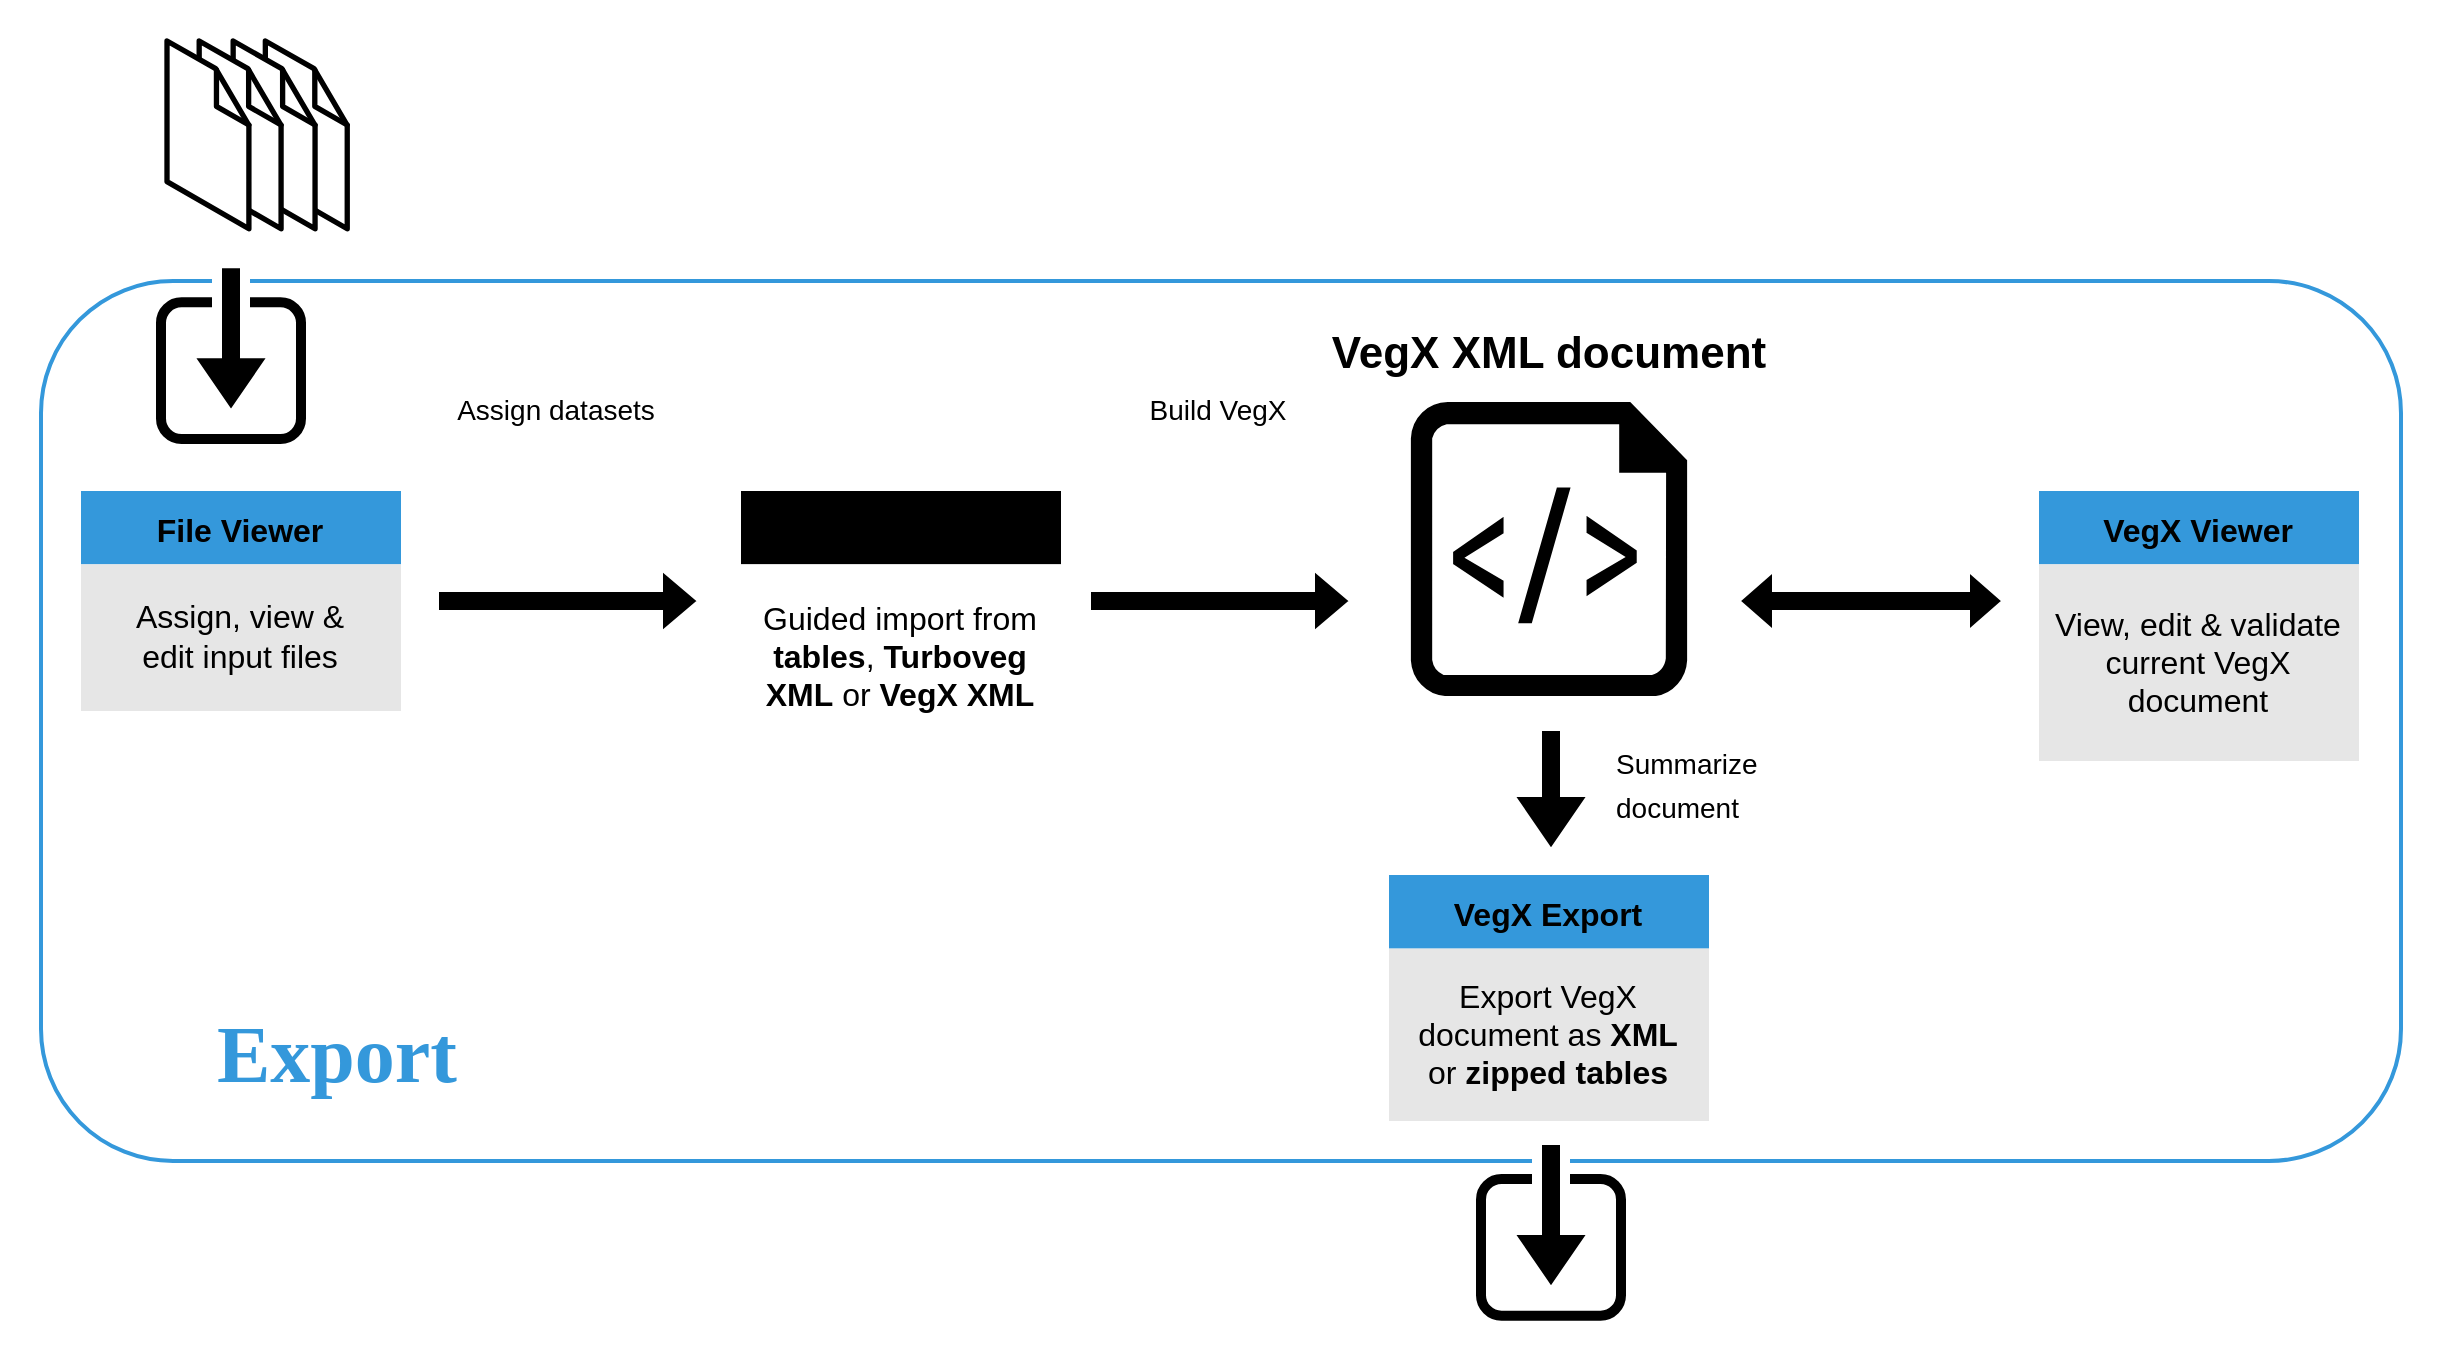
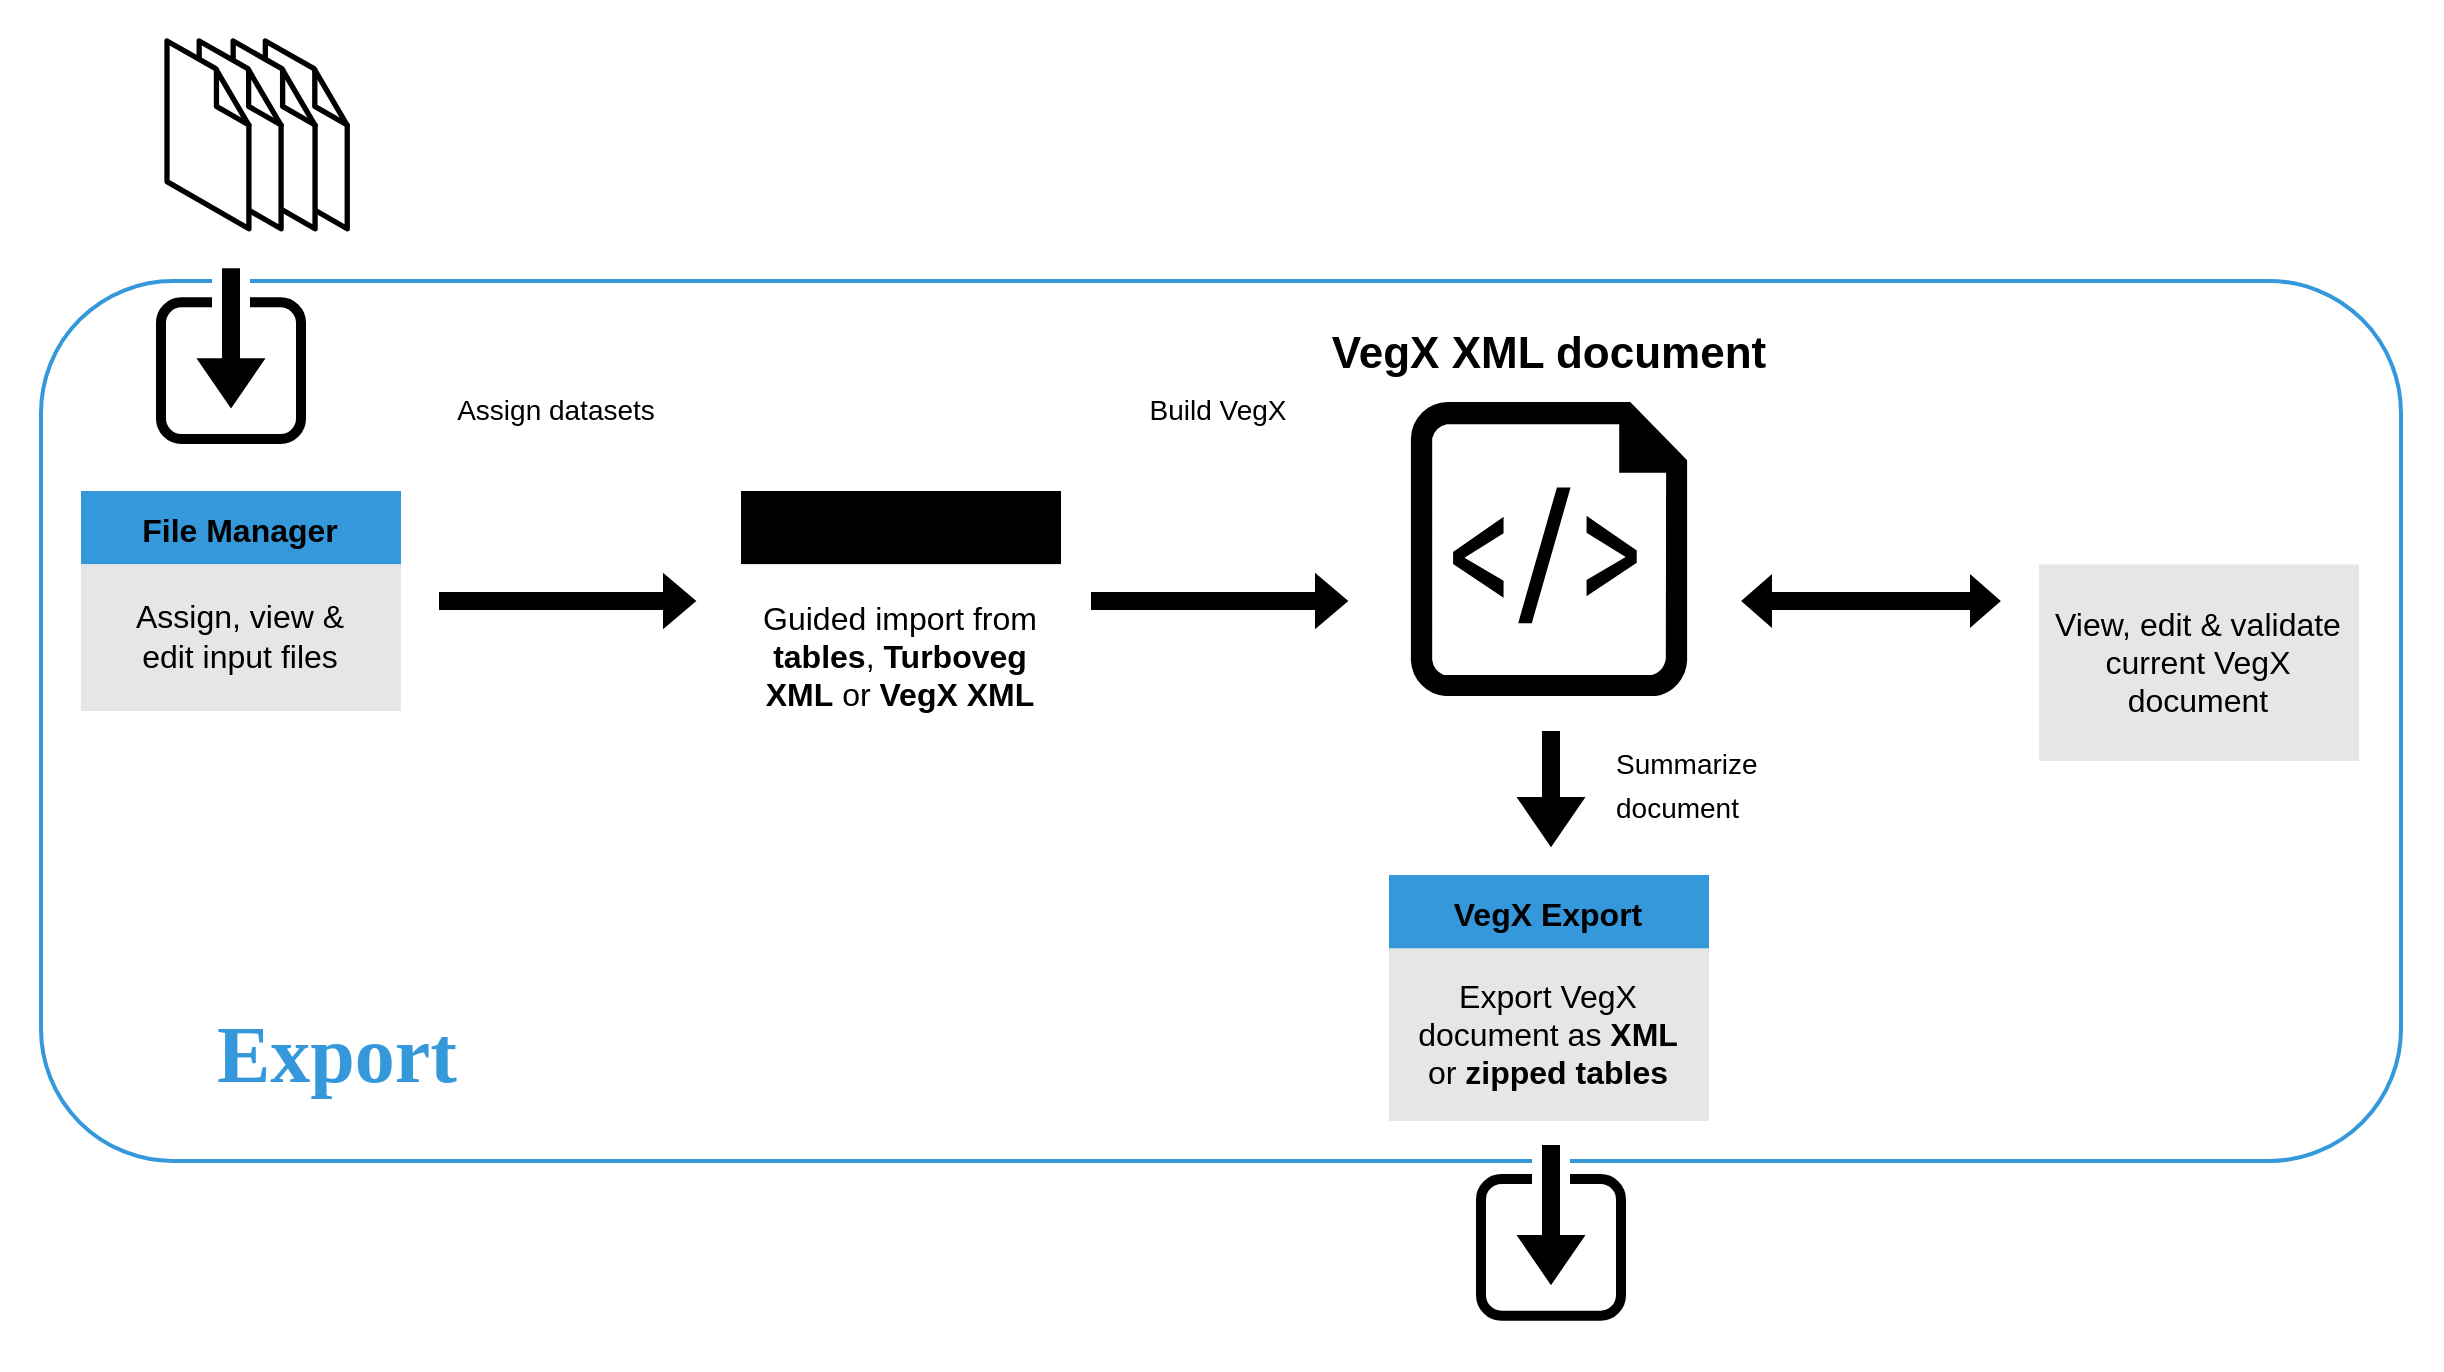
(241, 527) -> (241, 527)
(2199, 528) -> none
